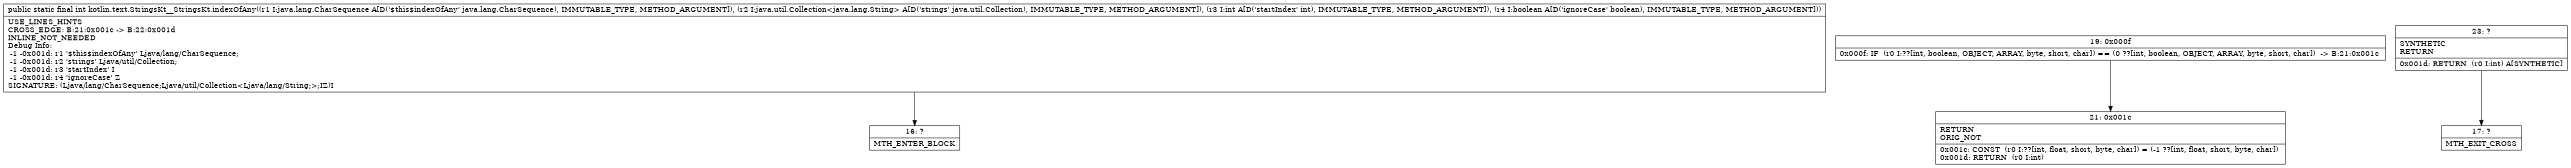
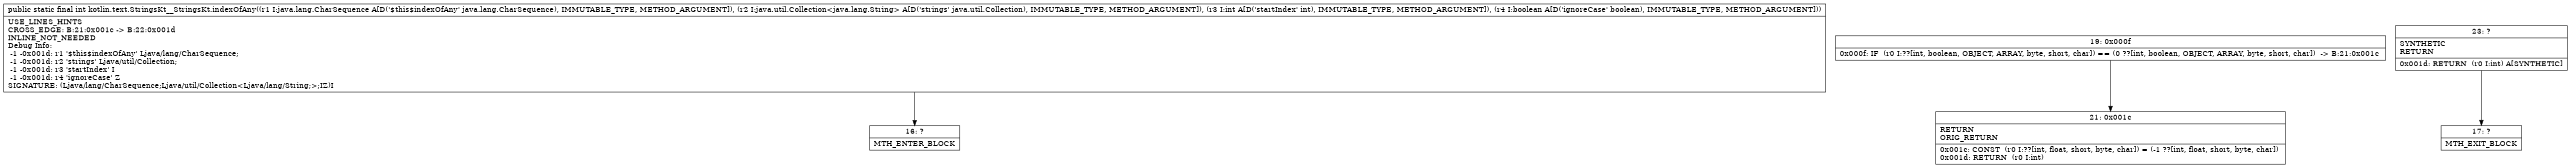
(1961, 138) -> (1969, 138)
(2481, 144) -> (2481, 144)
